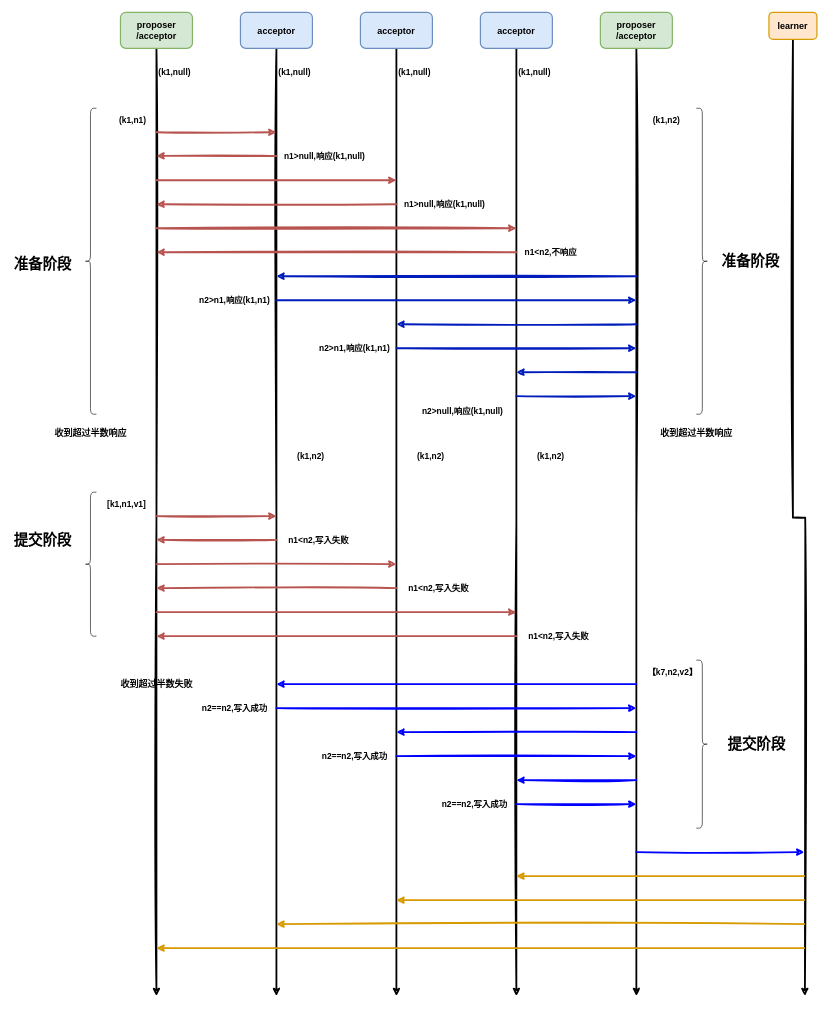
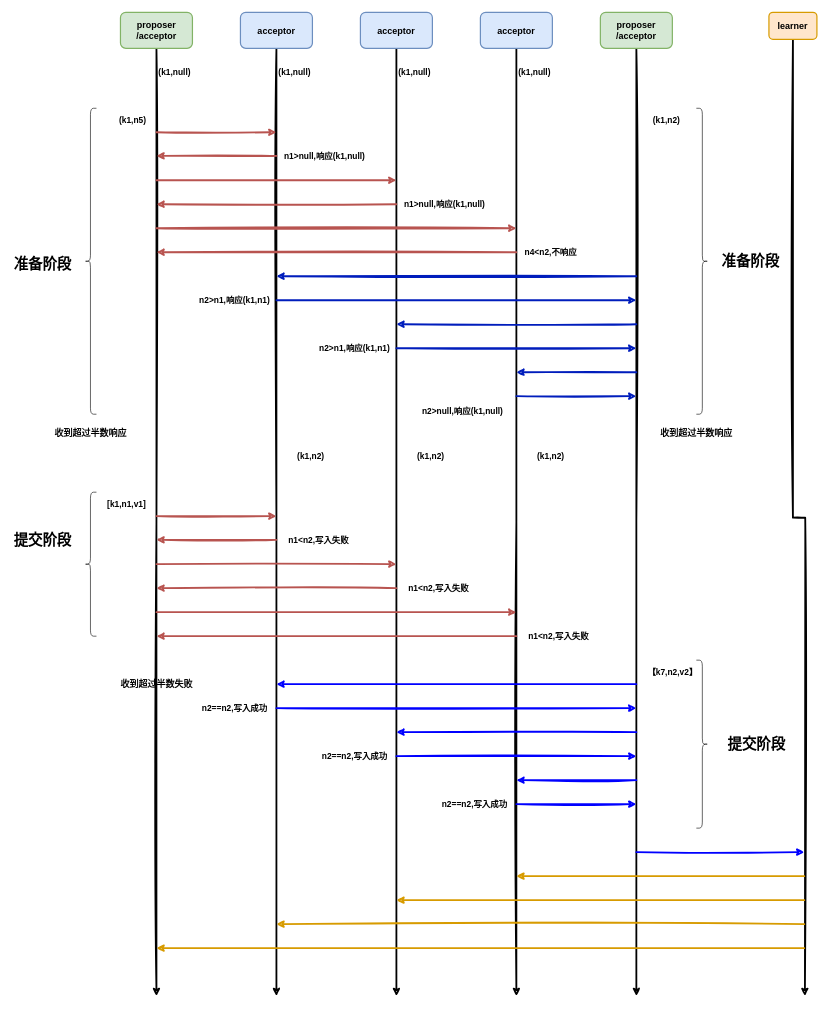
(133, 120) -> (133, 120)
(551, 252) -> (551, 252)
